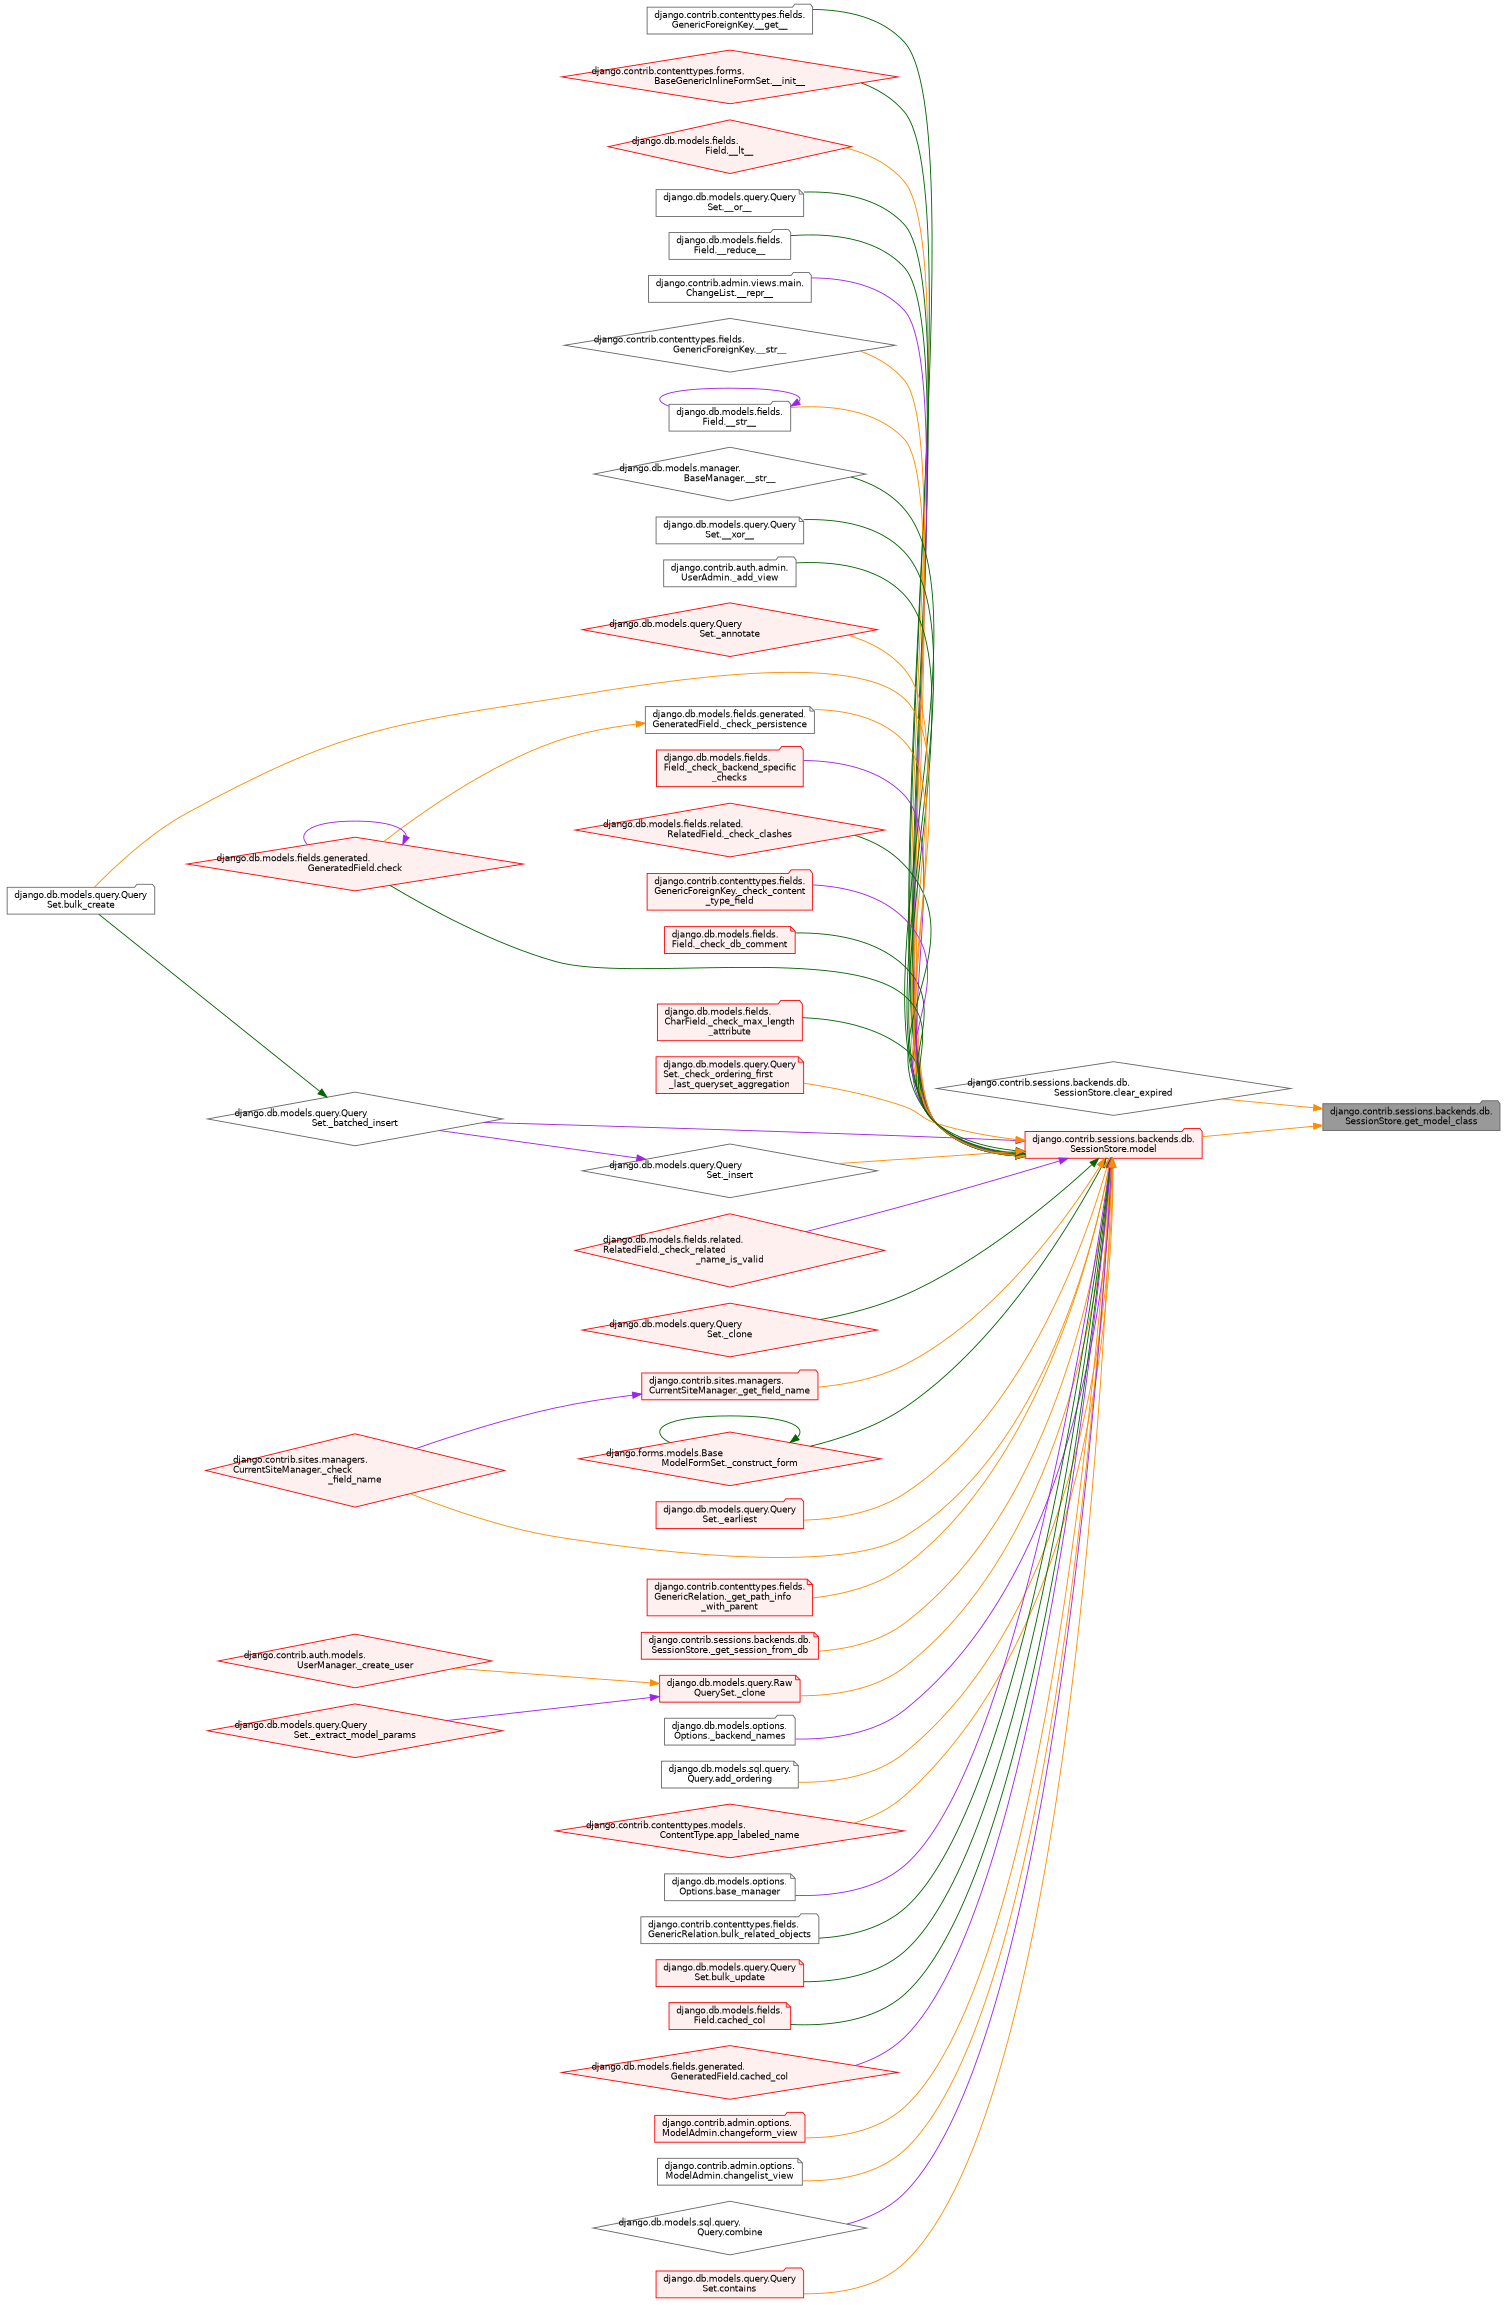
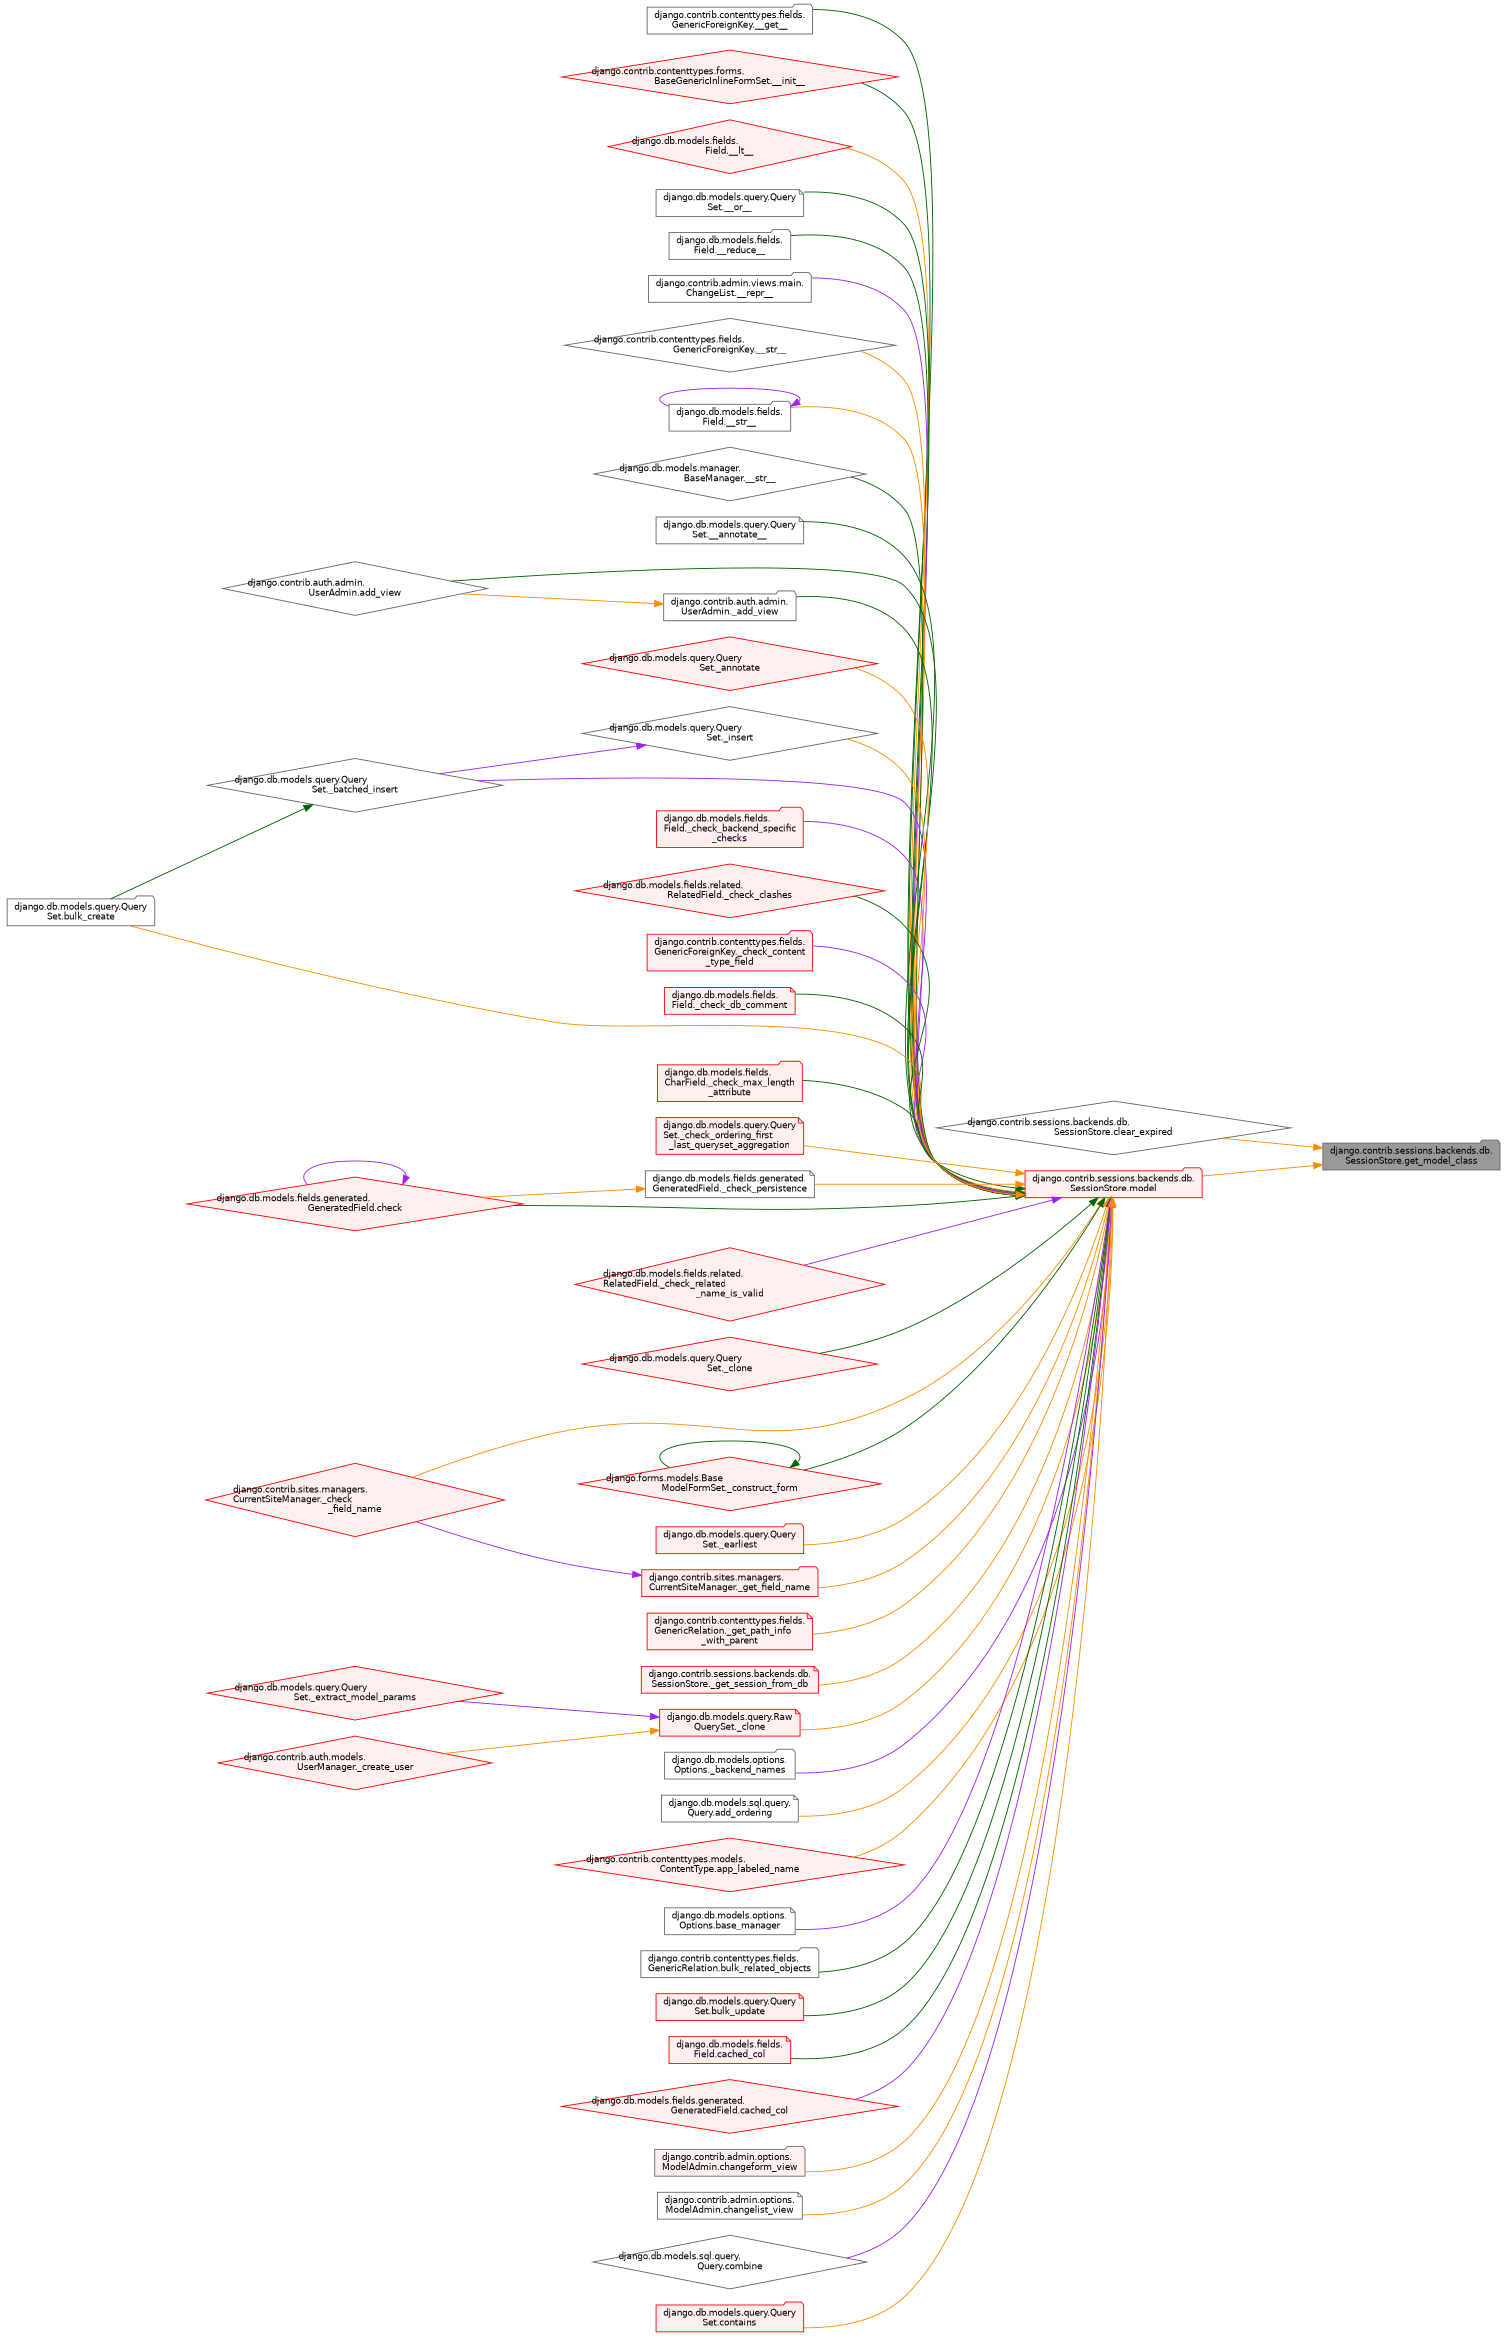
(730, 530) -> (730, 530)
none -> (355, 589)
(730, 2129) -> (730, 2163)
